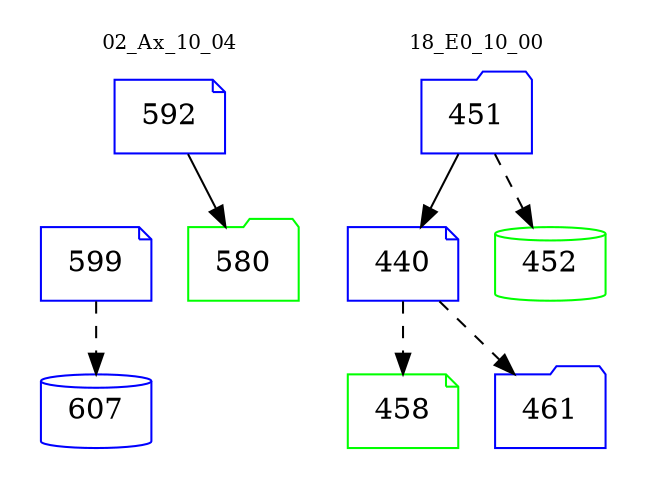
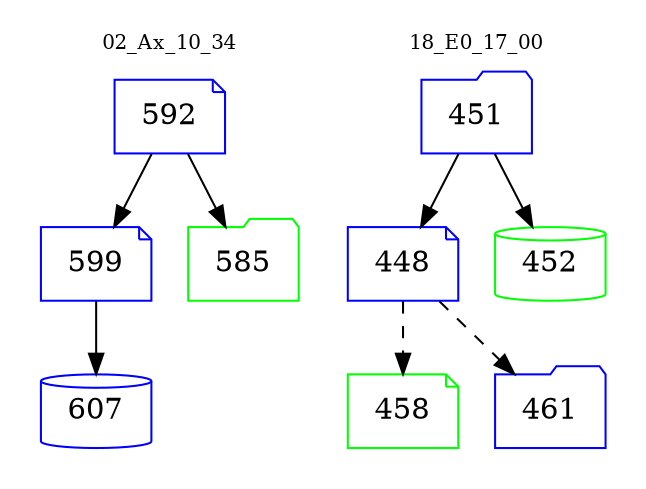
(170, 44) -> (170, 44)
(477, 44) -> (477, 44)
none -> (138, 181)
(509, 181) -> (509, 181)
(243, 264) -> (243, 264)
(403, 264) -> (403, 264)
(96, 328) -> (96, 328)
